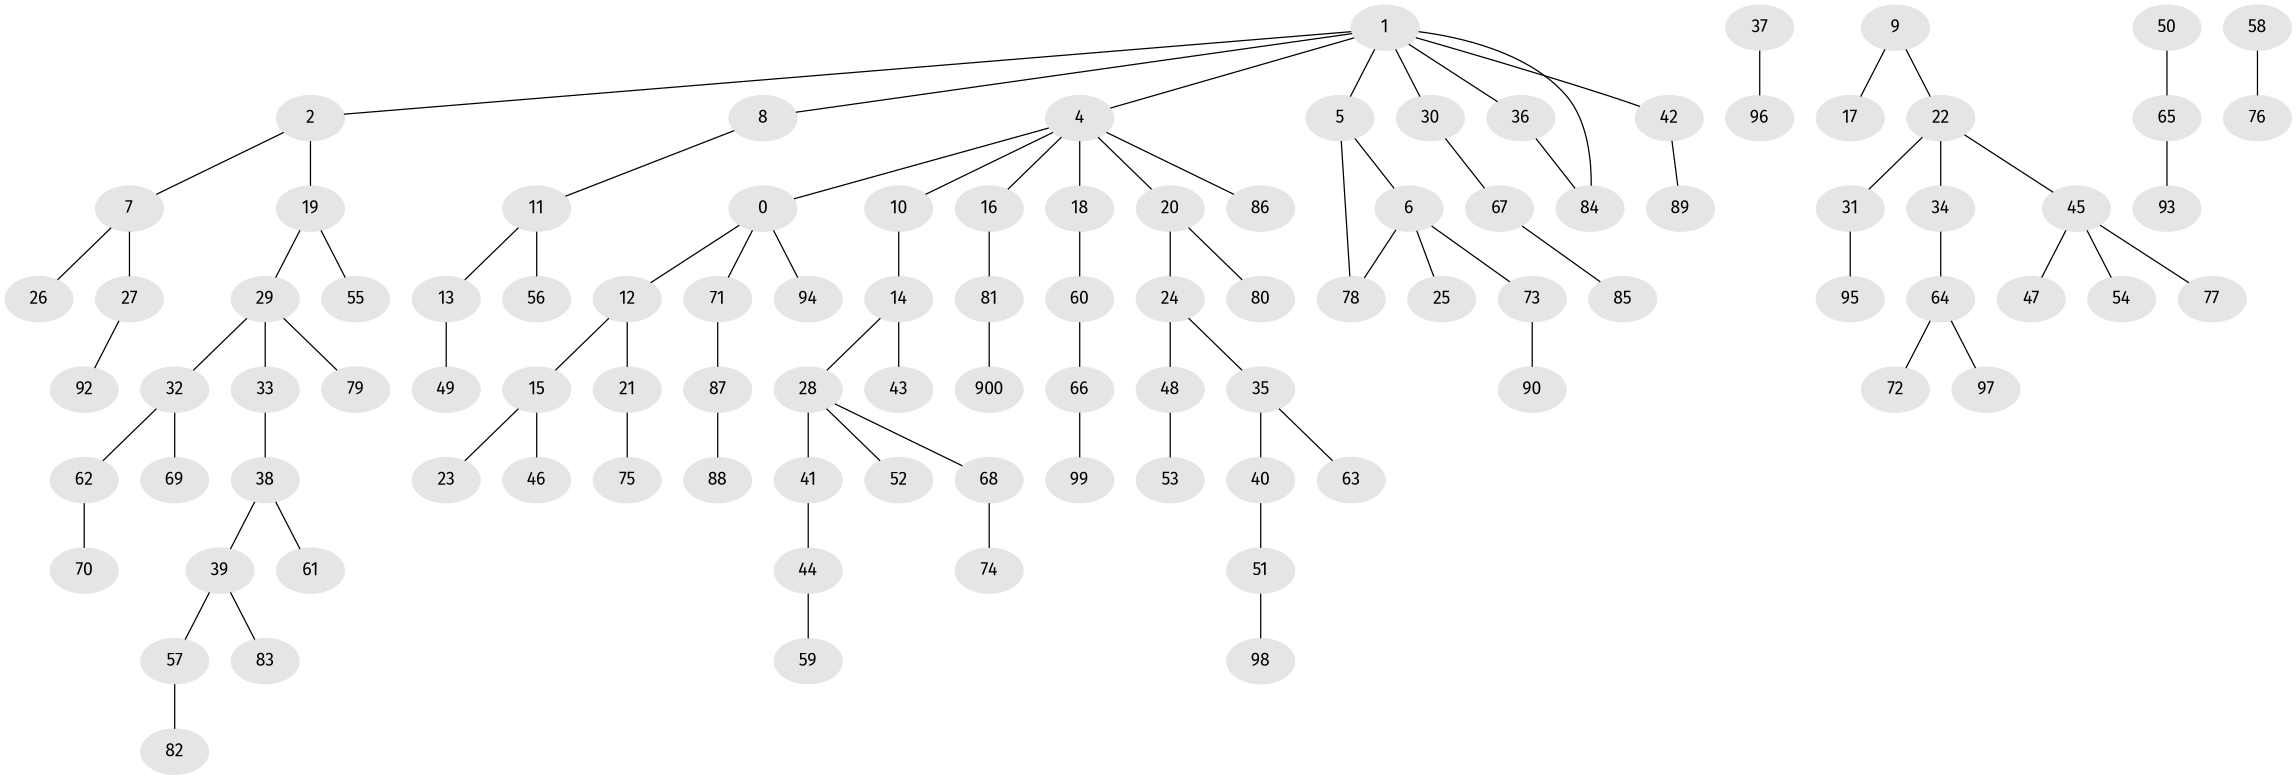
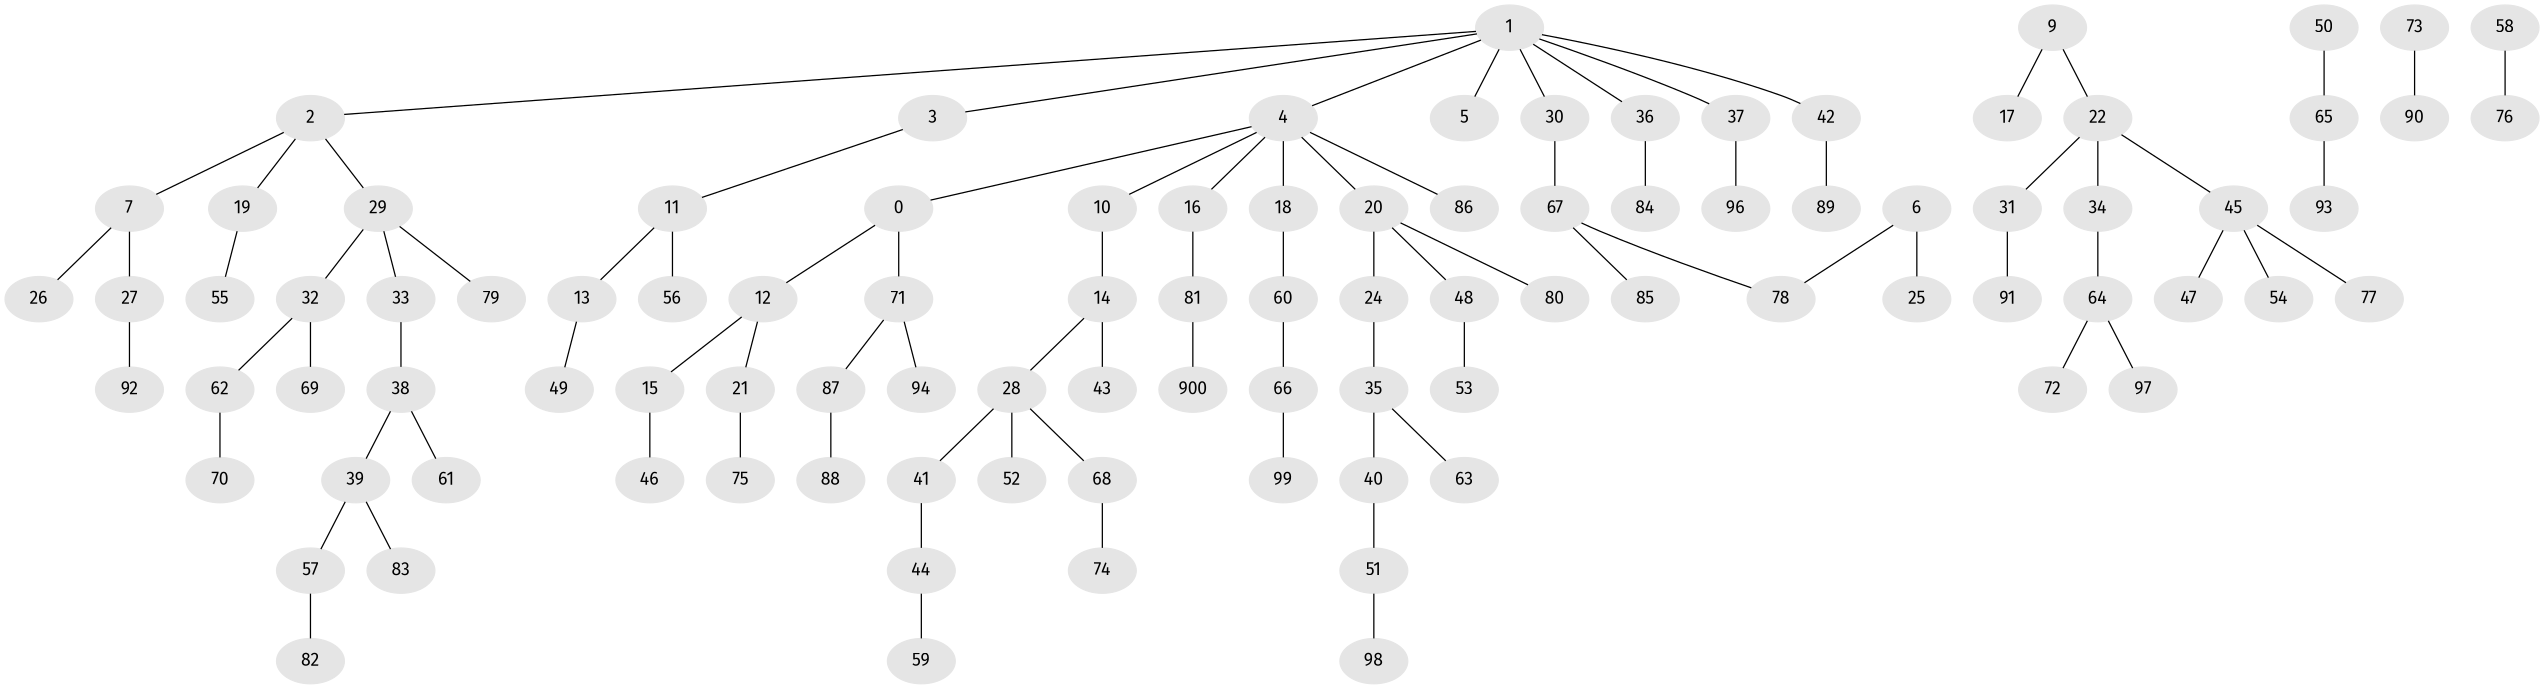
(1560, 90) -> (1625, 70)
(763, 118) -> (933, 118)
(1374, 163) -> none
(1346, 209) -> (1666, 257)
(288, 254) -> (344, 163)
(786, 254) -> (910, 345)
(1471, 254) -> none
(1850, 299) -> (2007, 299)
(1170, 345) -> (1419, 254)
(446, 480) -> none
